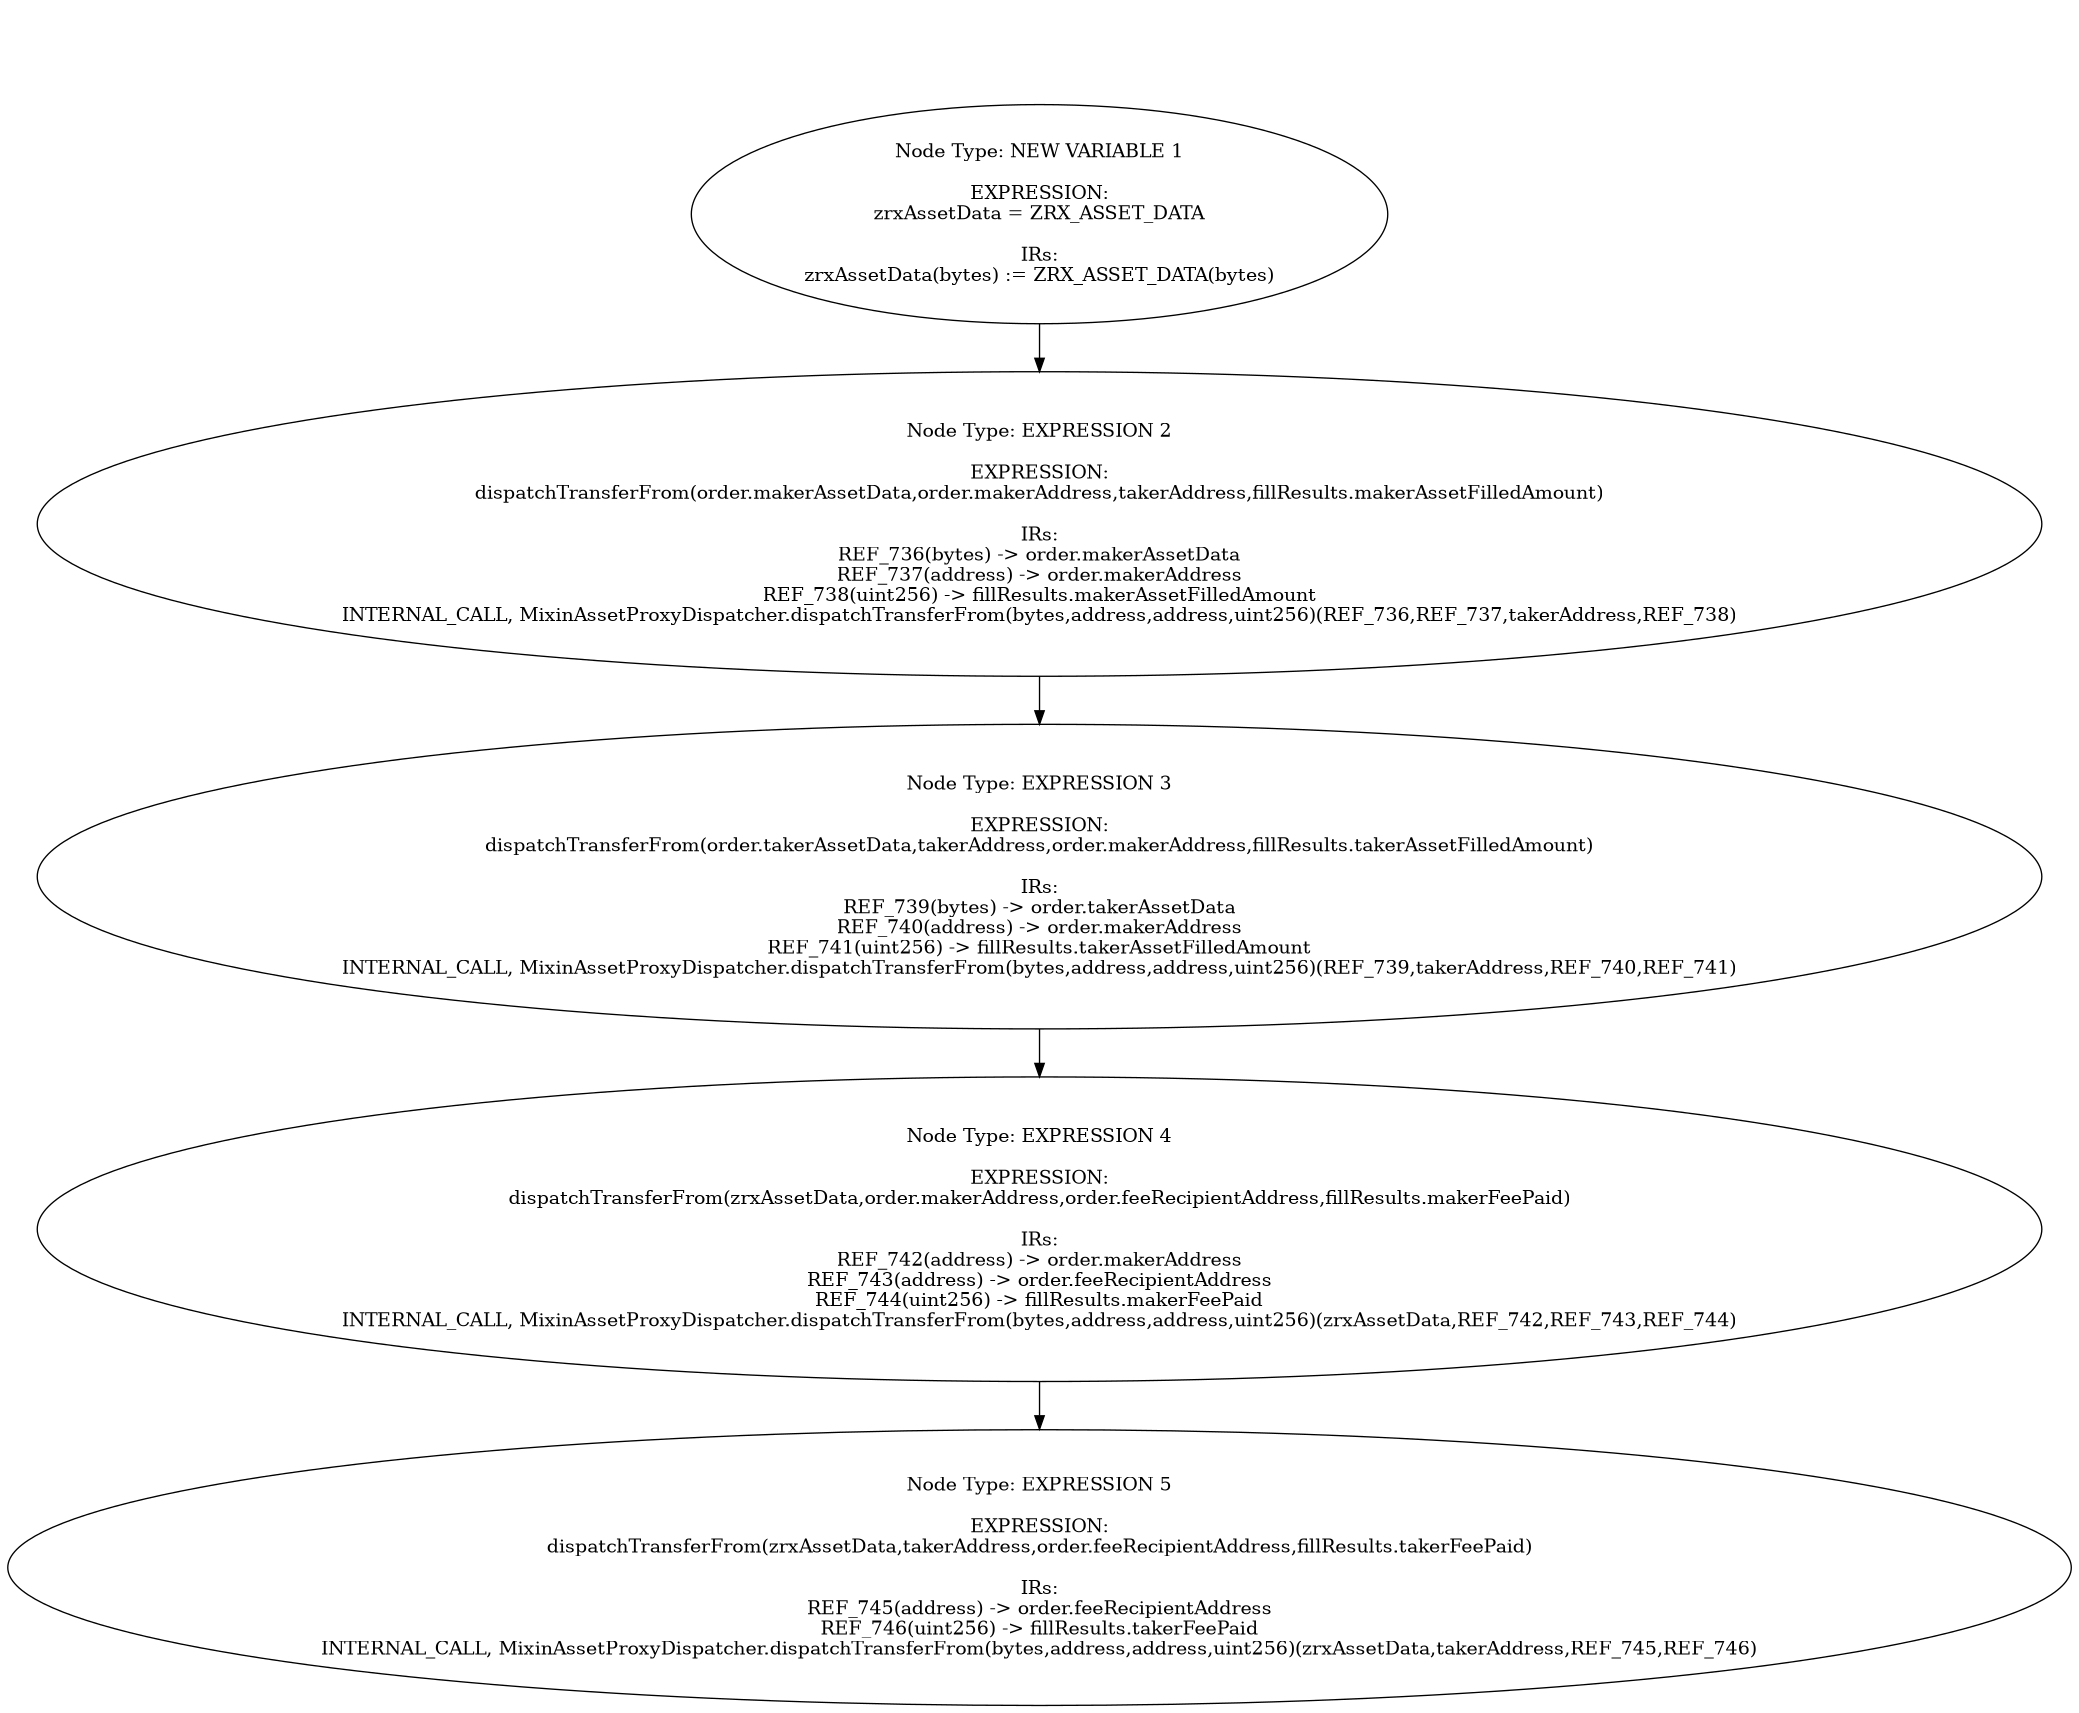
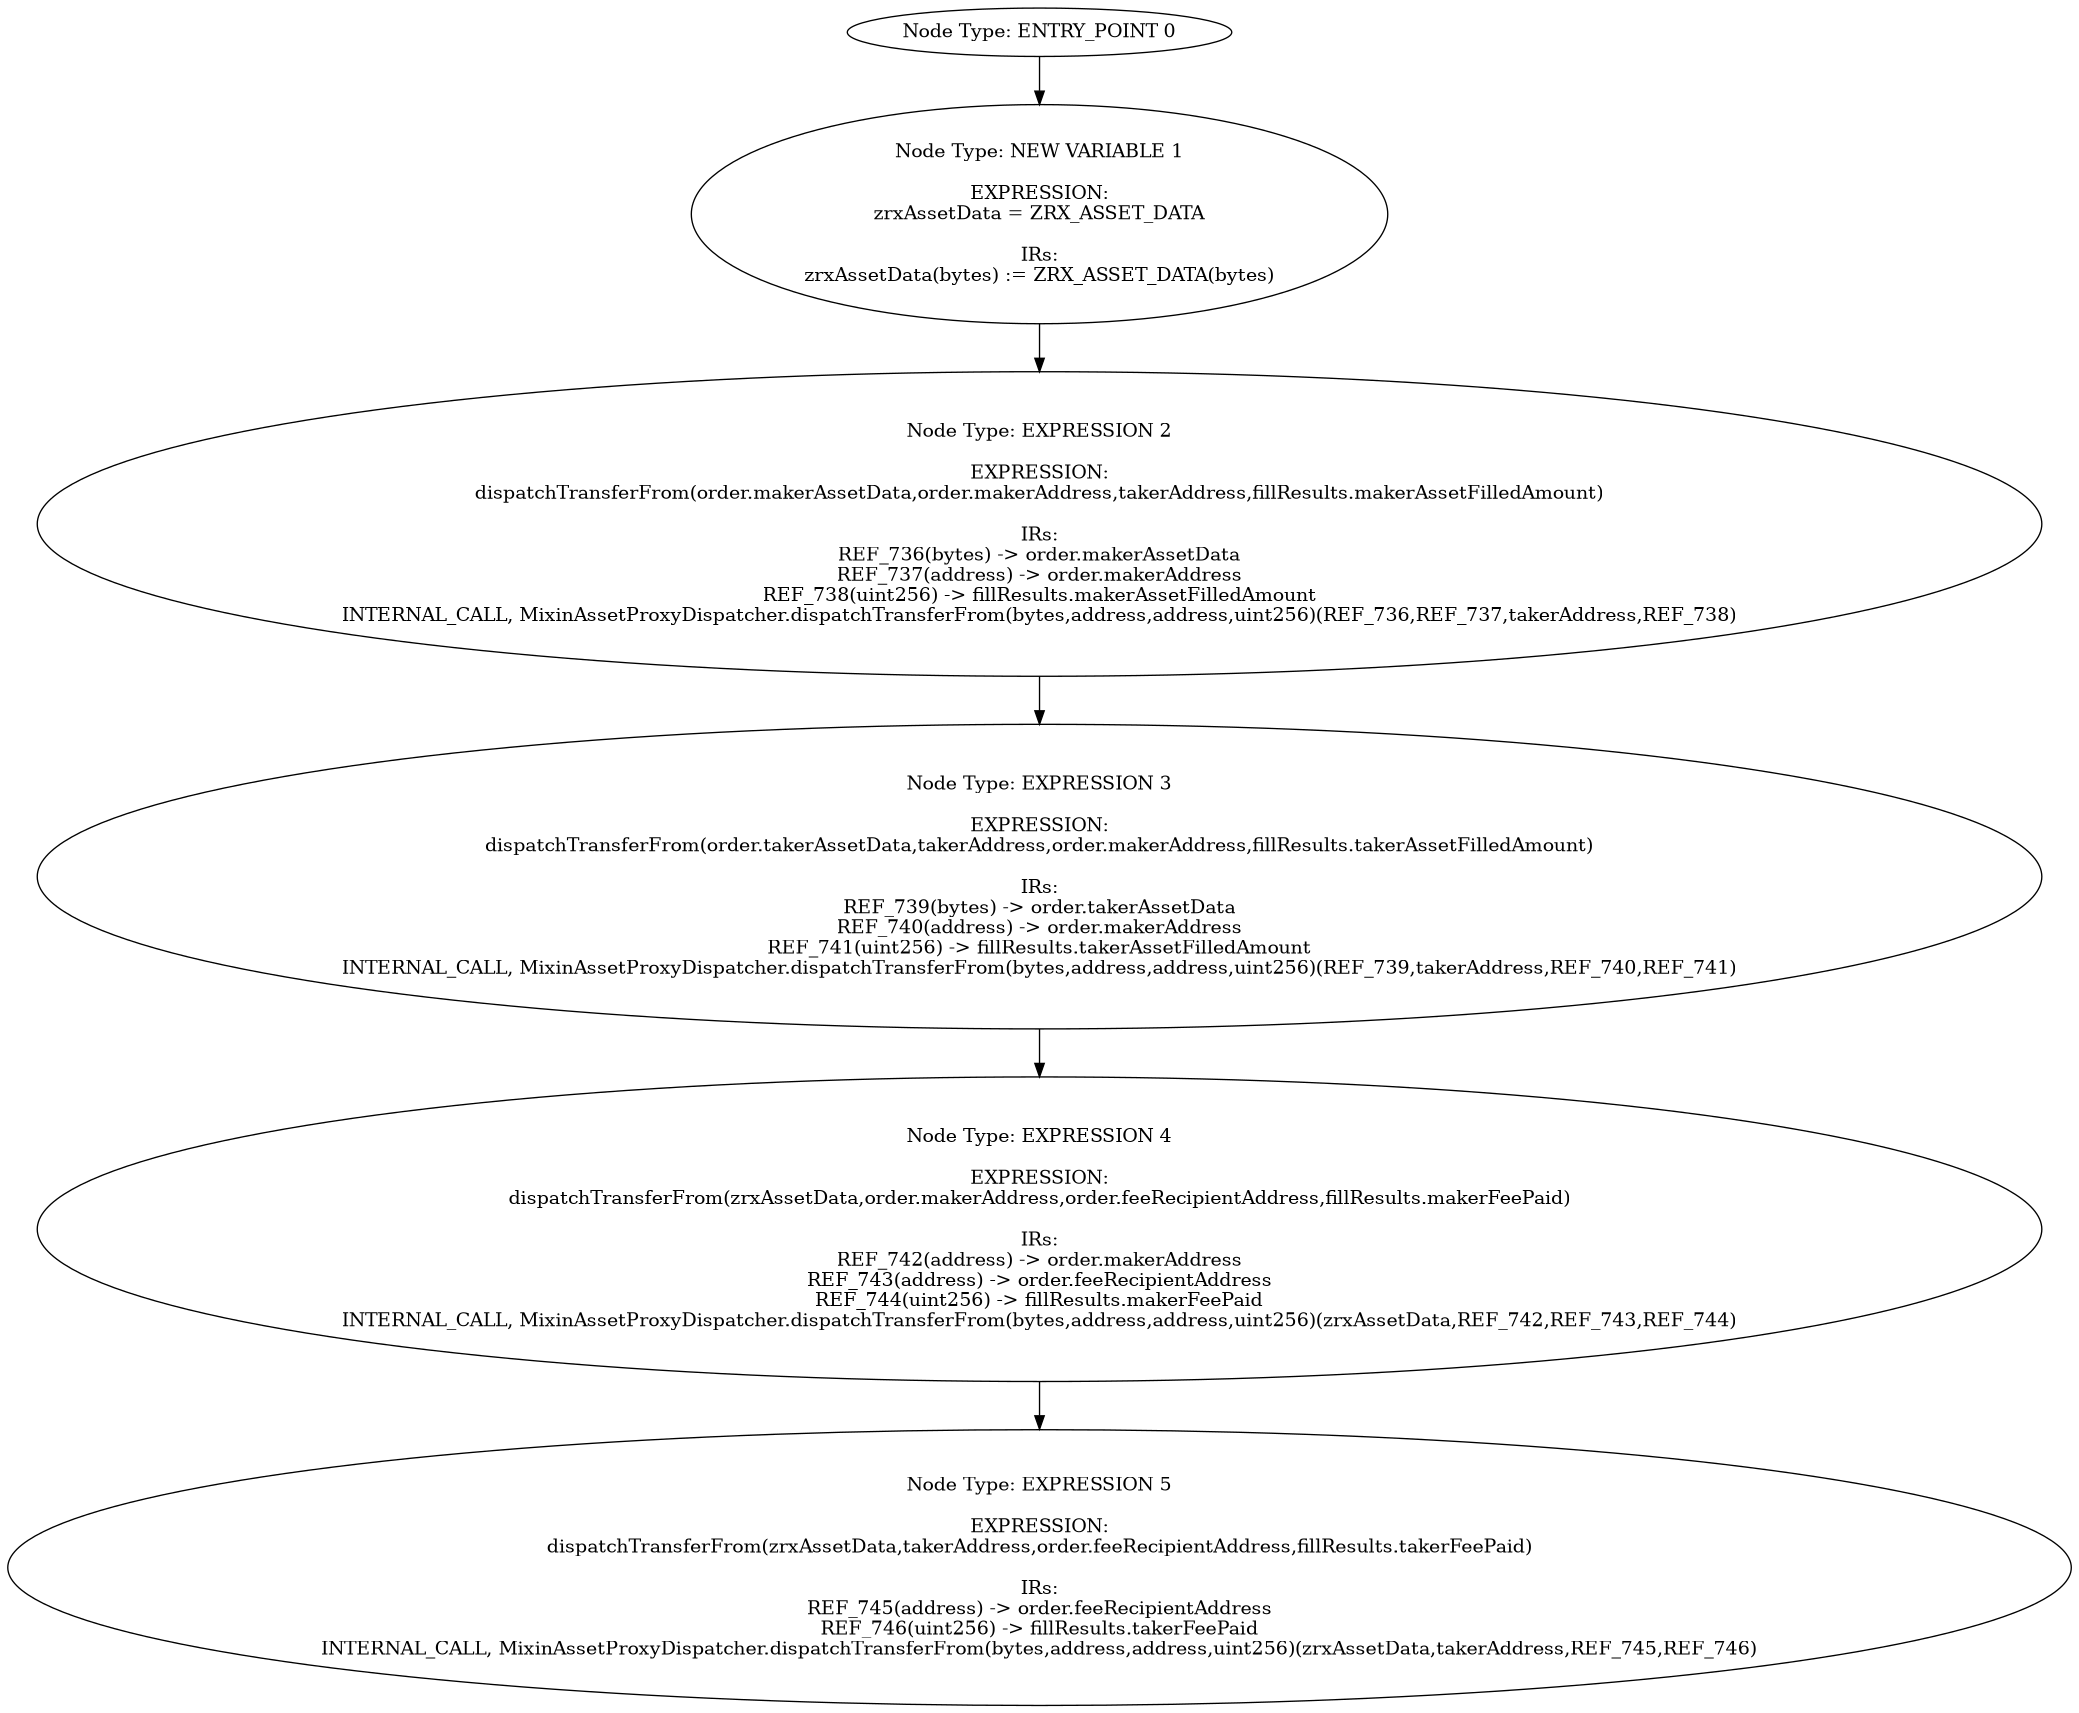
none -> (1040, 32)
